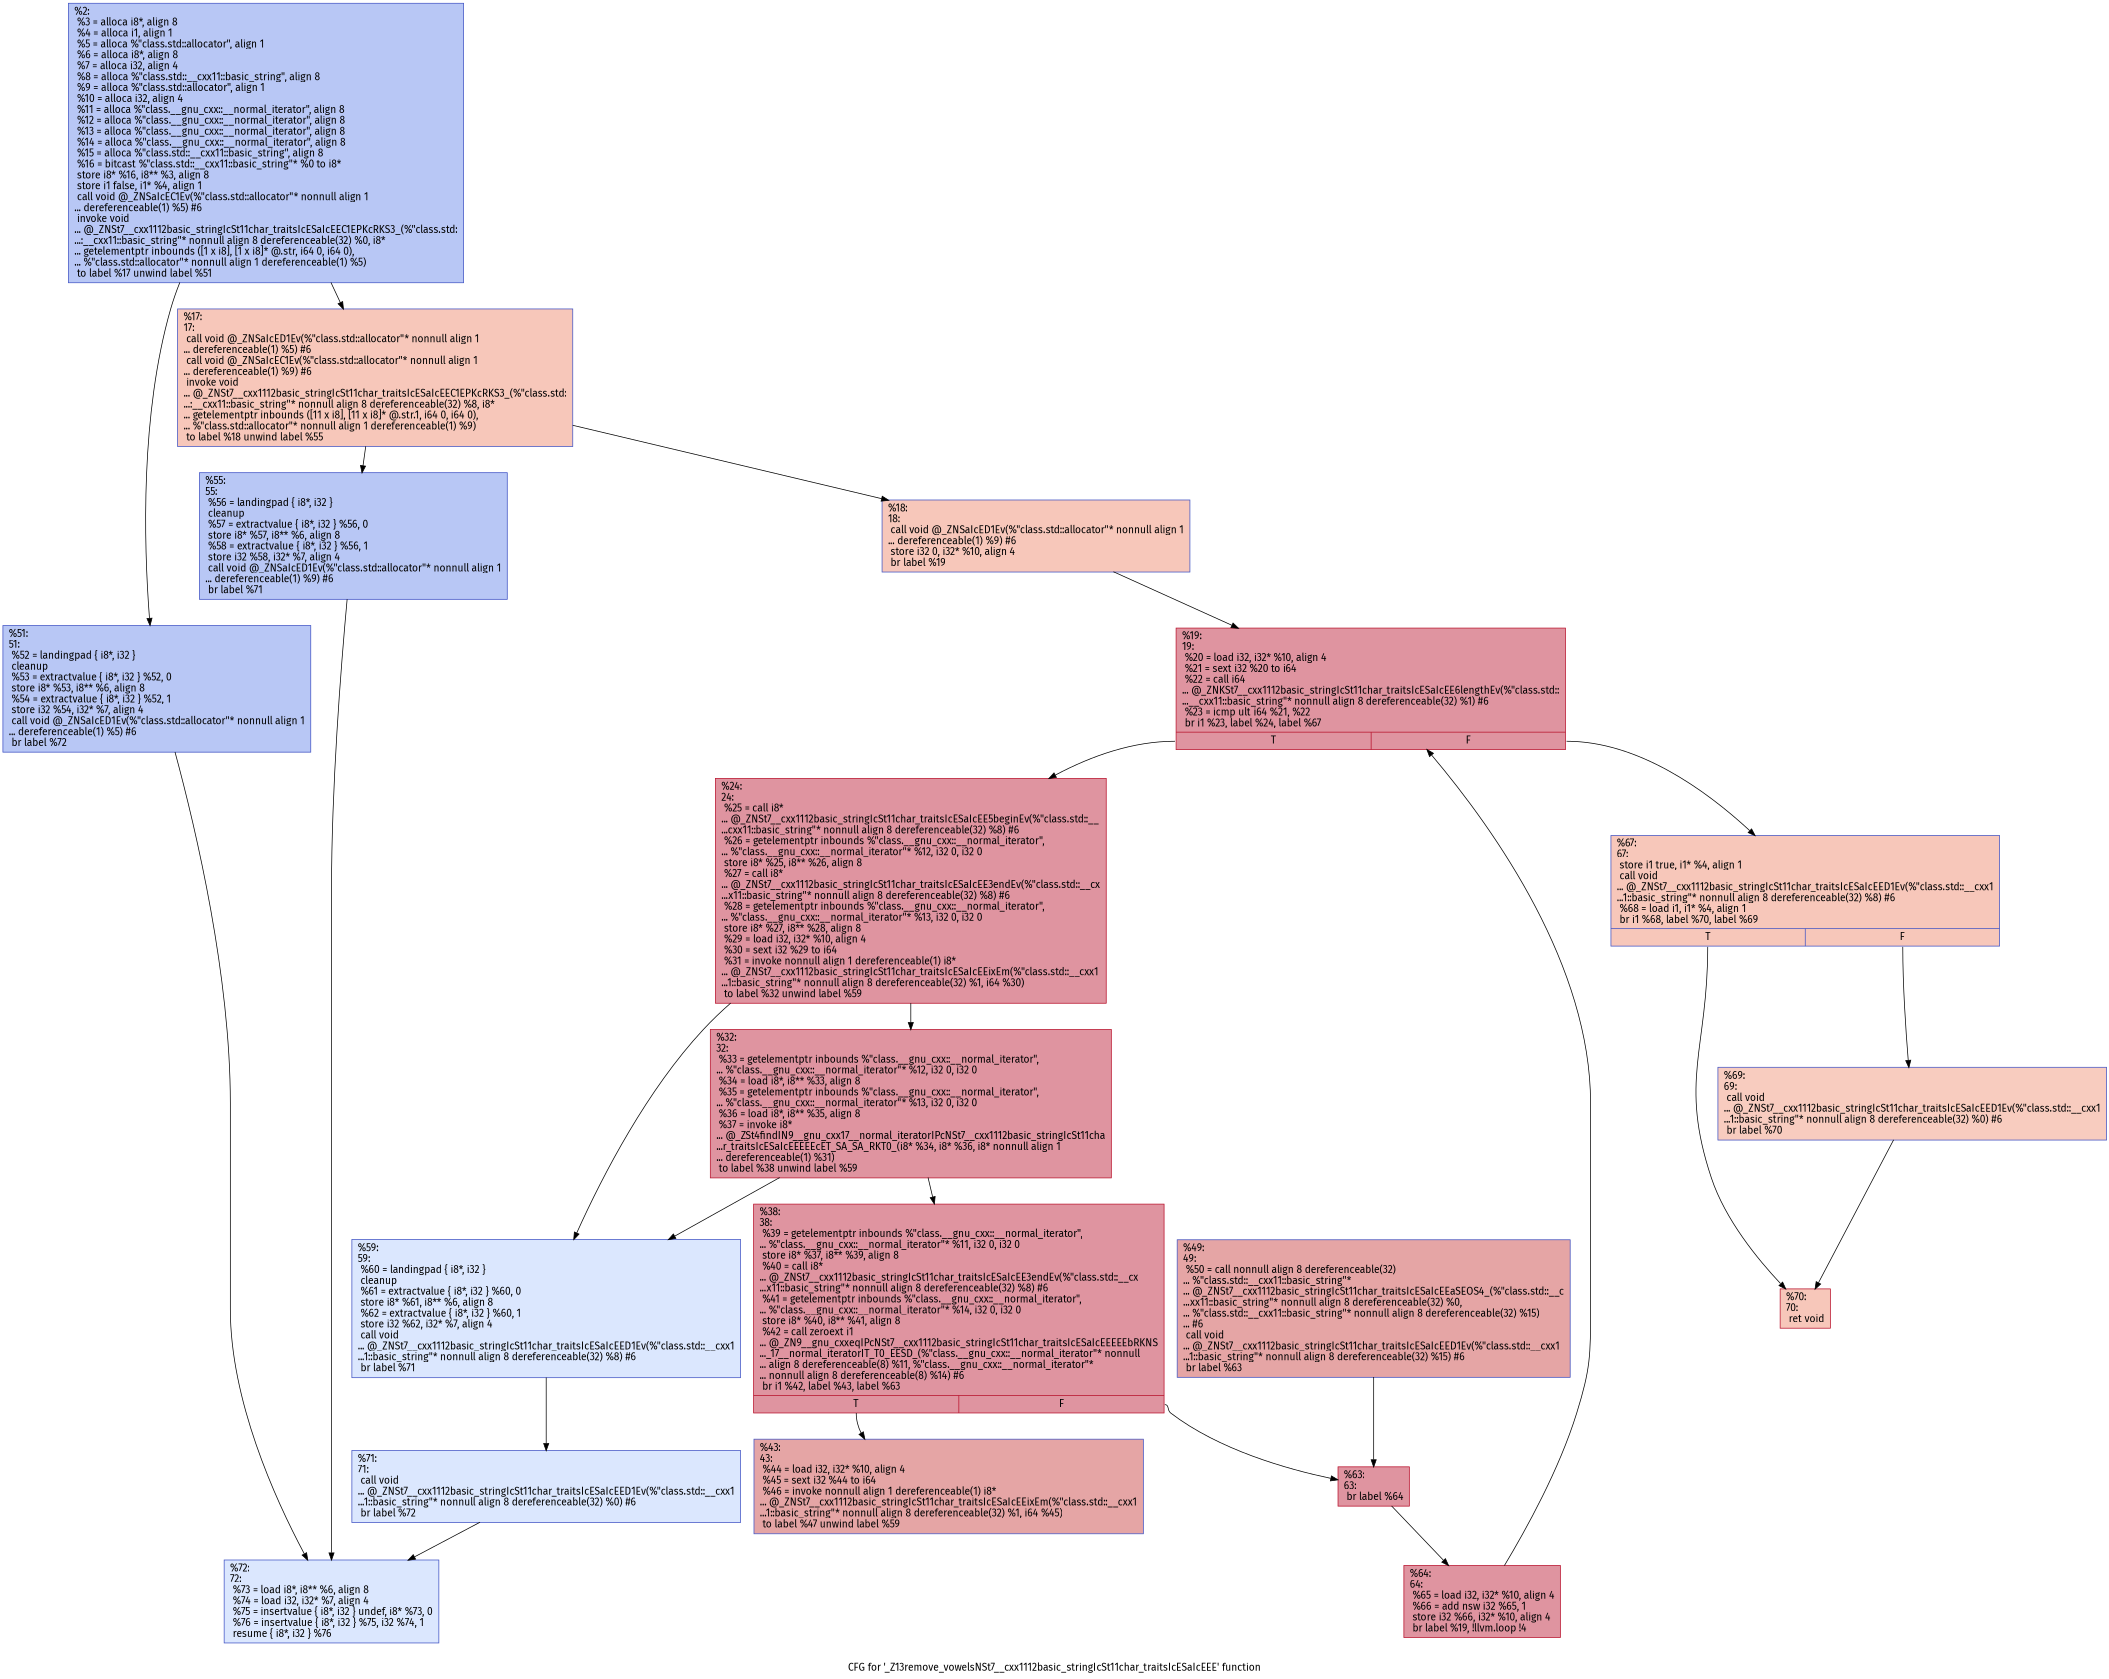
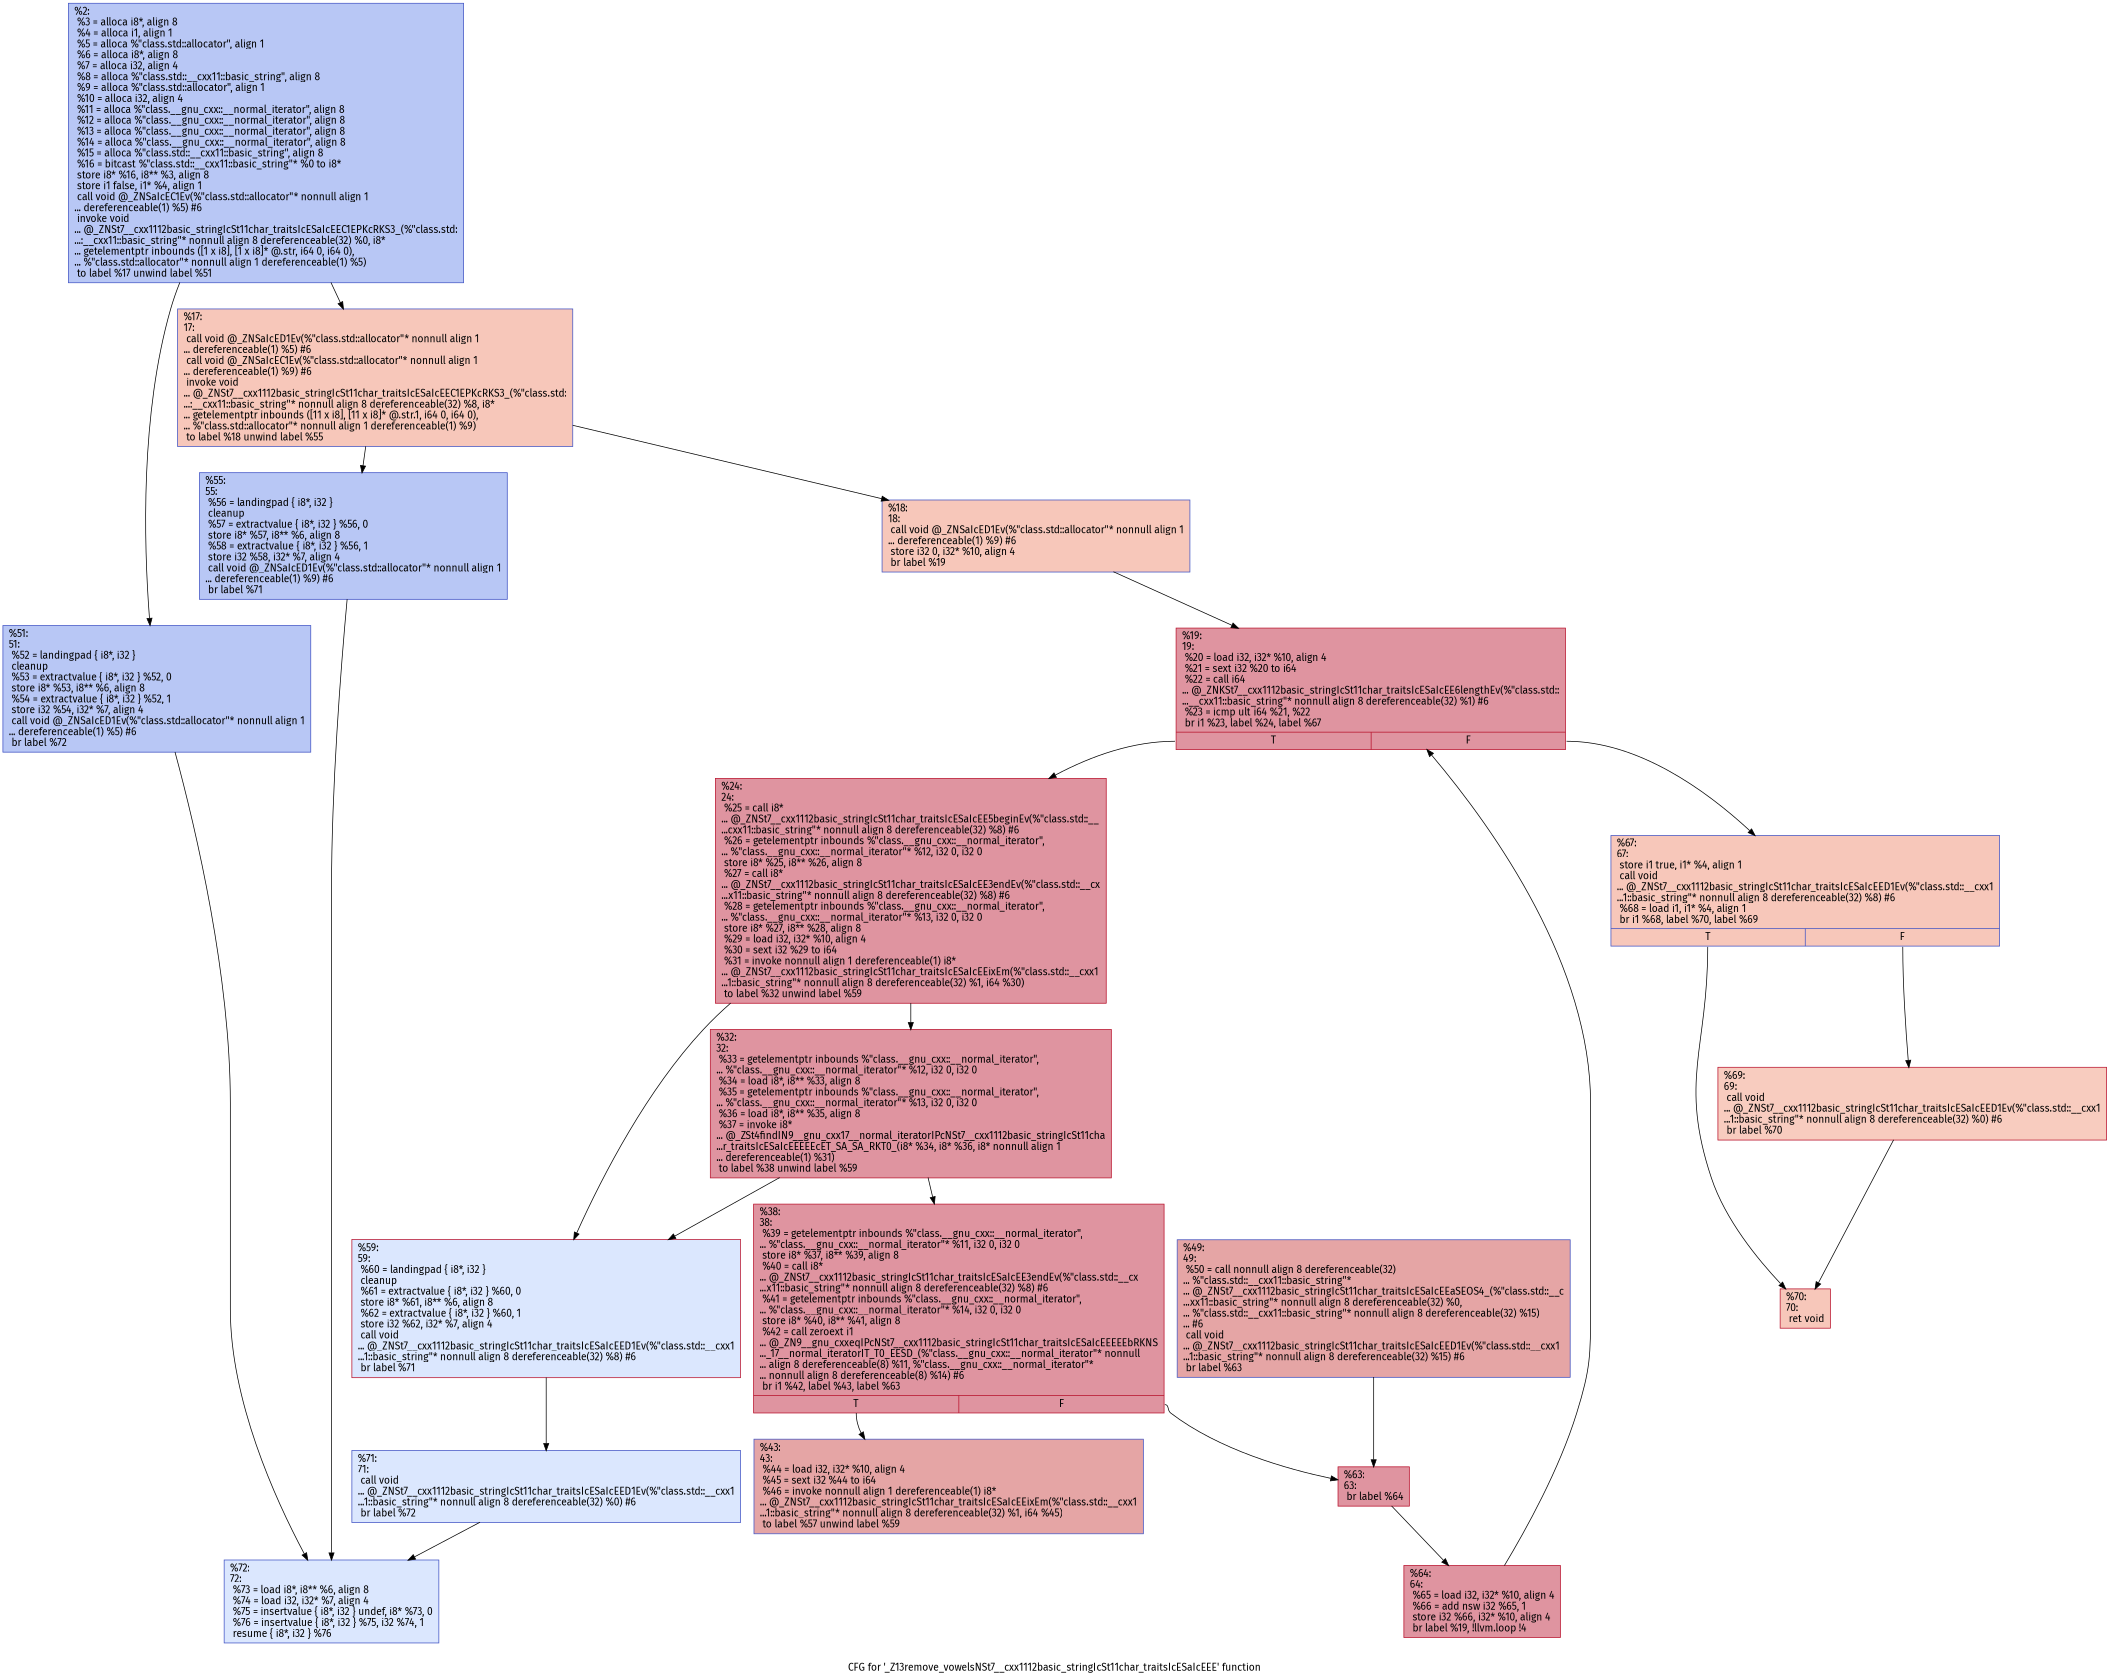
(1912, 1104) -> (1912, 1104)
(546, 1309) -> (546, 1309)
(830, 1524) -> (830, 1524)
